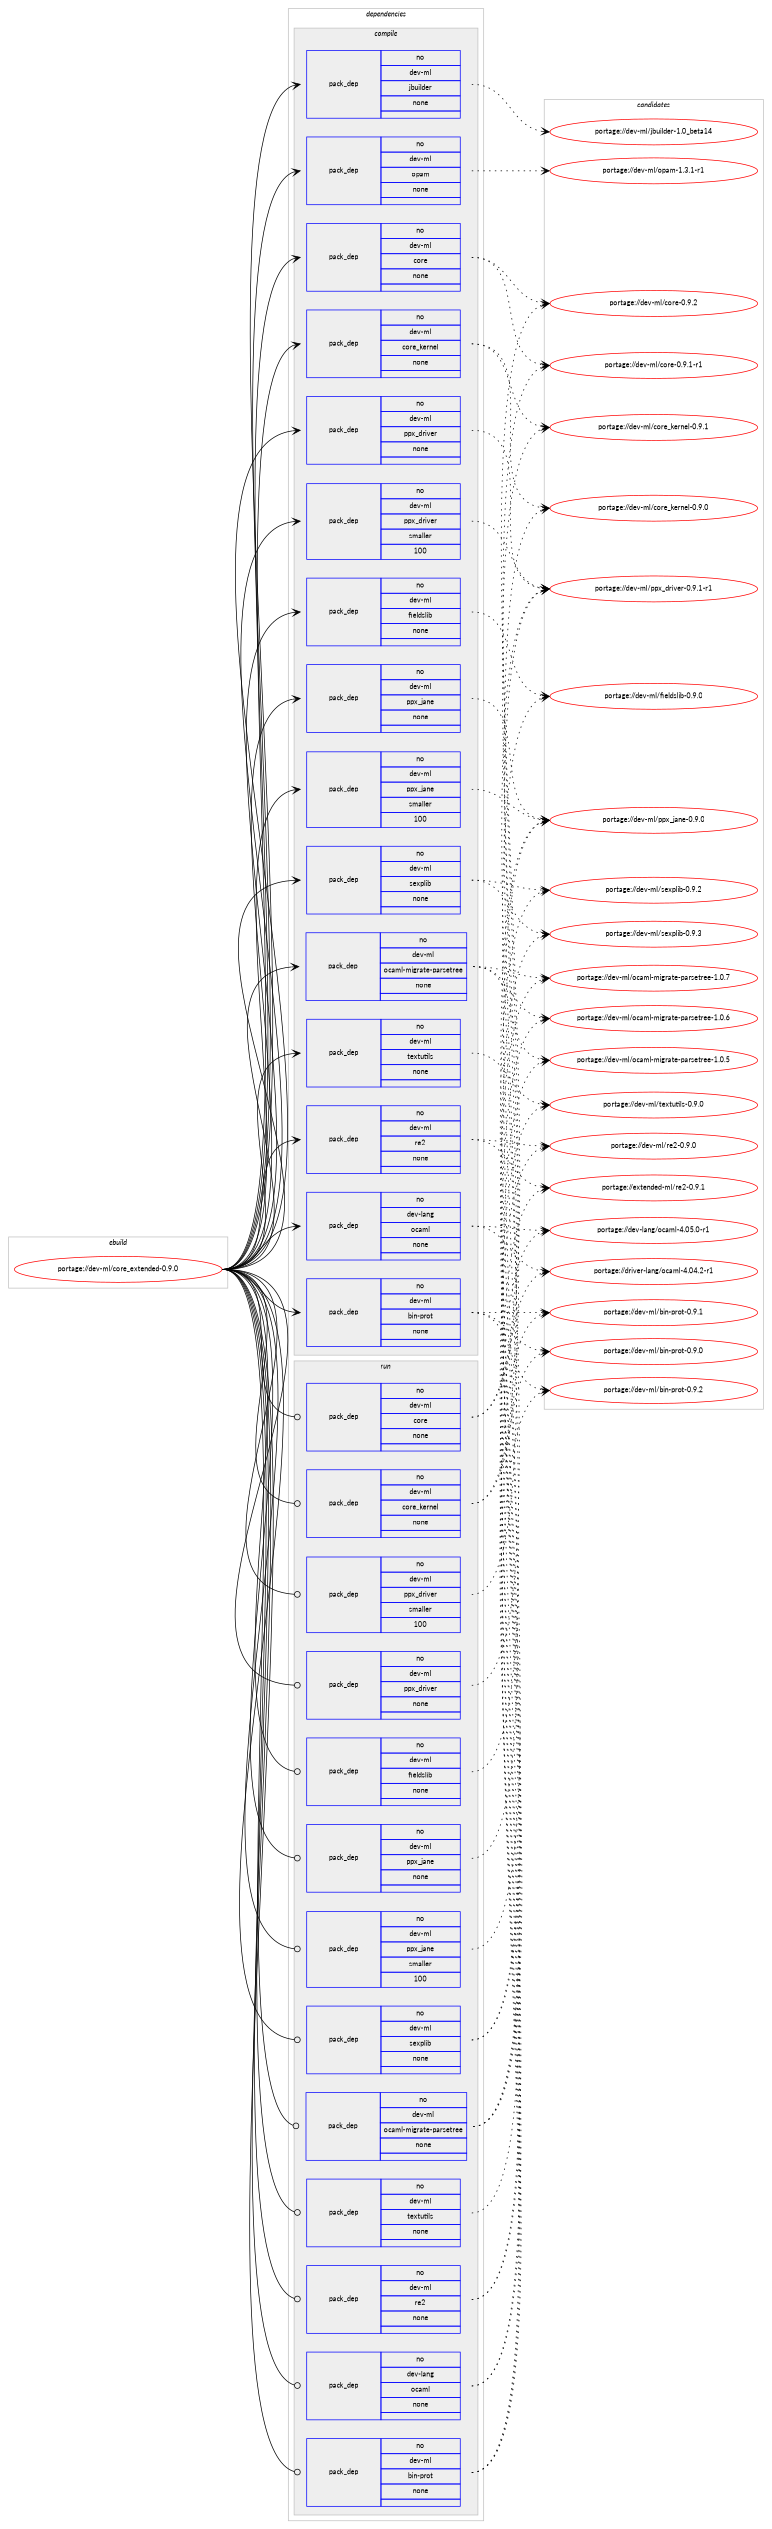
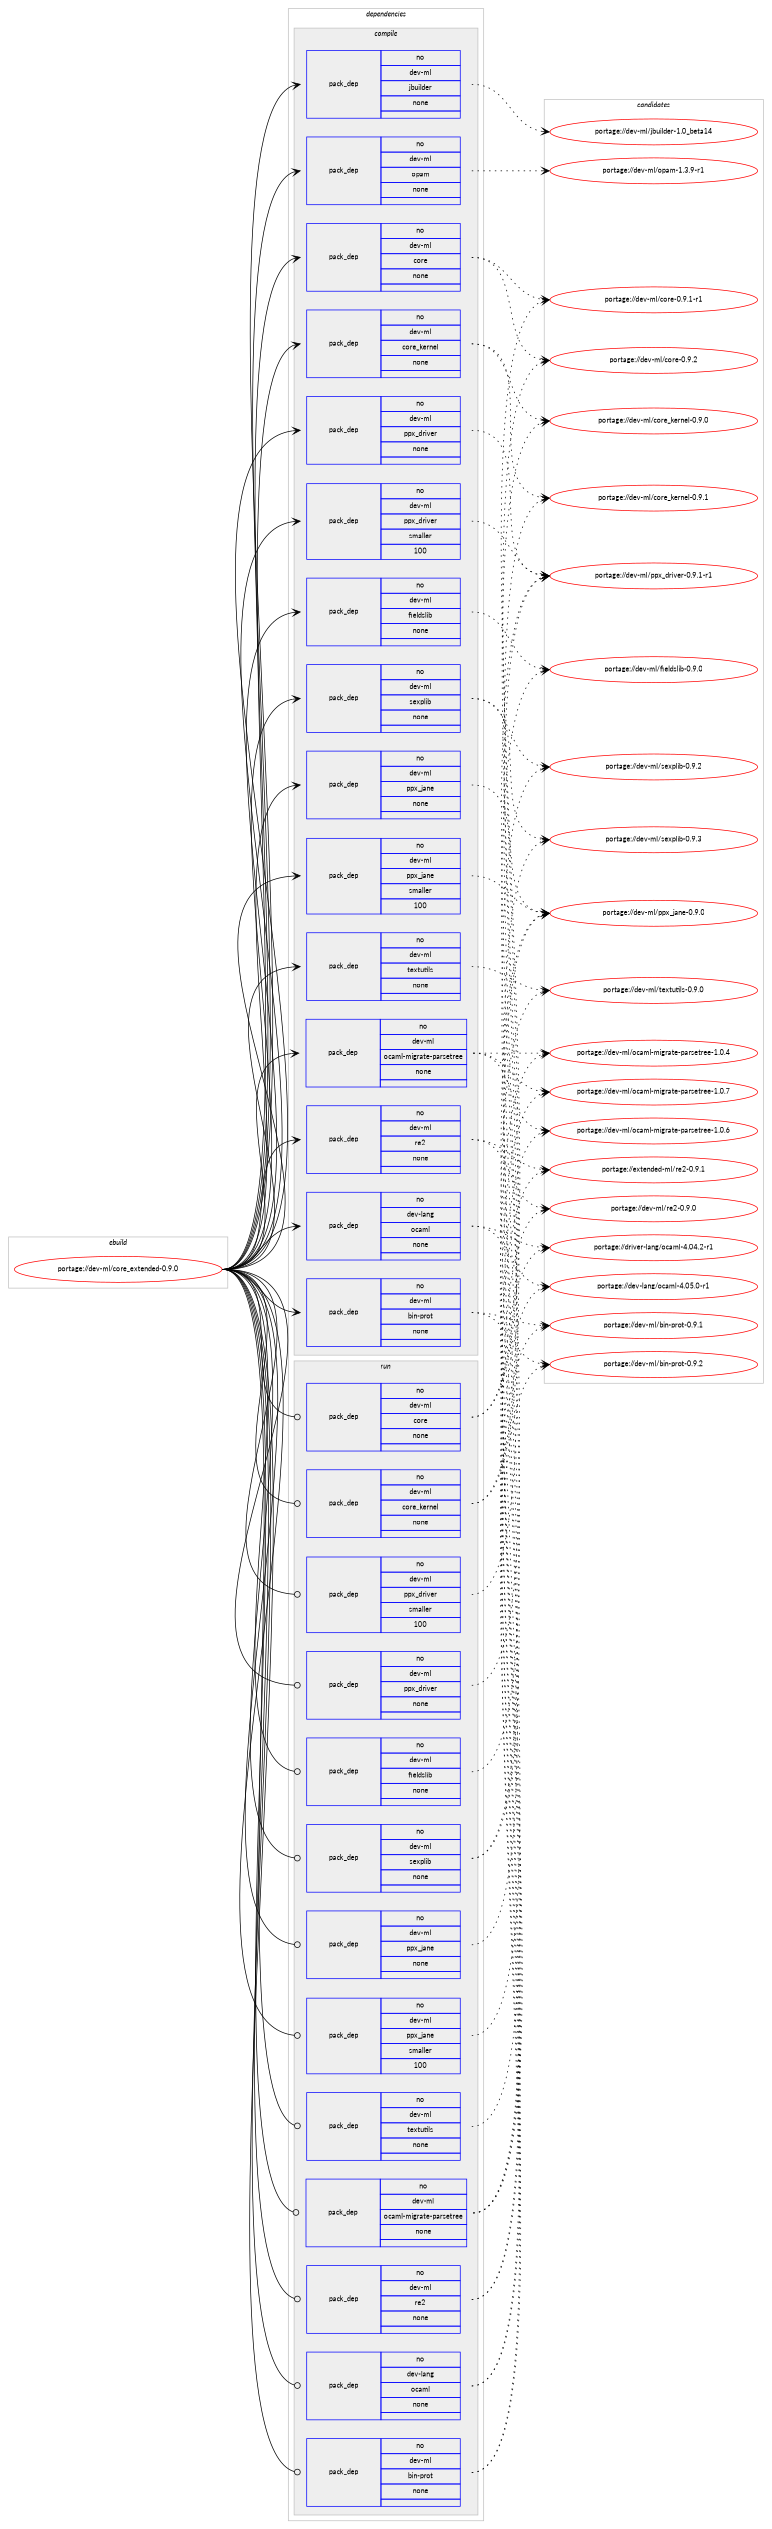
(654, 171) -> (654, 171)
(654, 1060) -> (654, 1053)
(654, 1352) -> none
